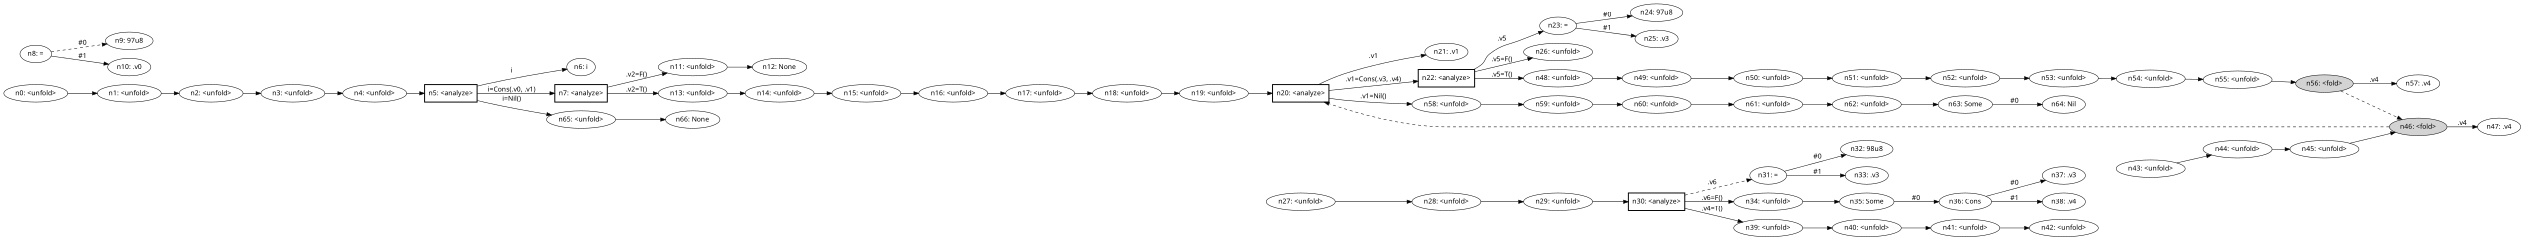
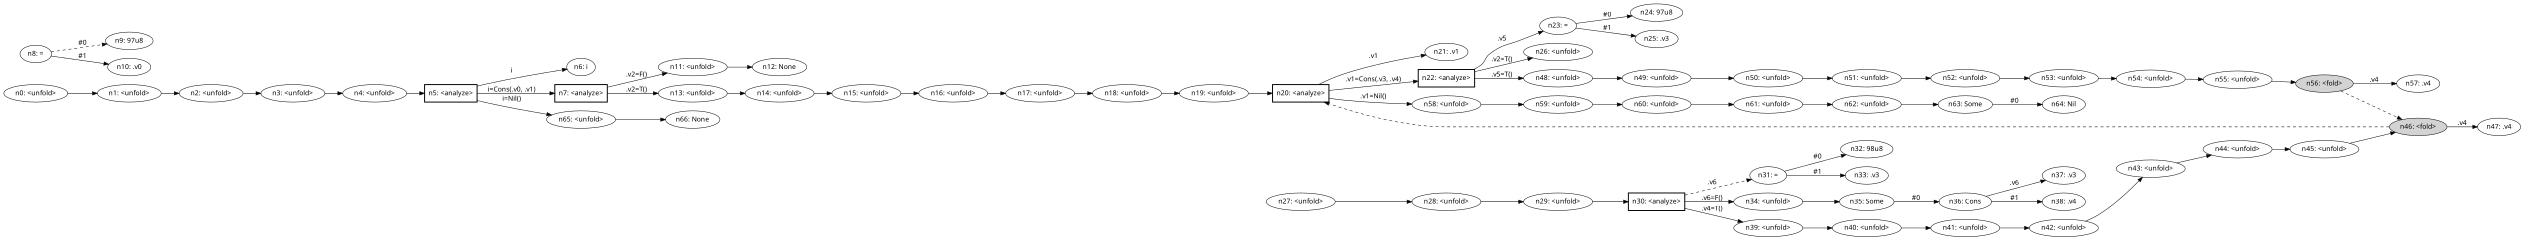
(1502, 60) -> (1502, 60)
(2015, 183) -> (2015, 183)
none -> (2114, 204)
